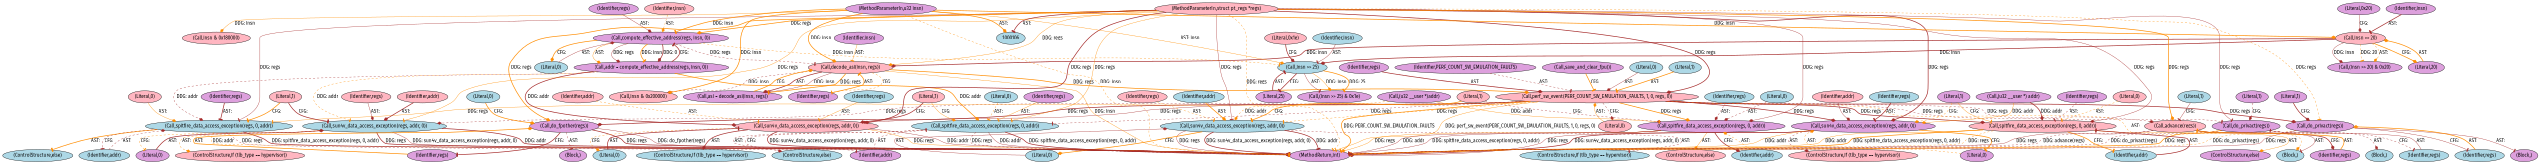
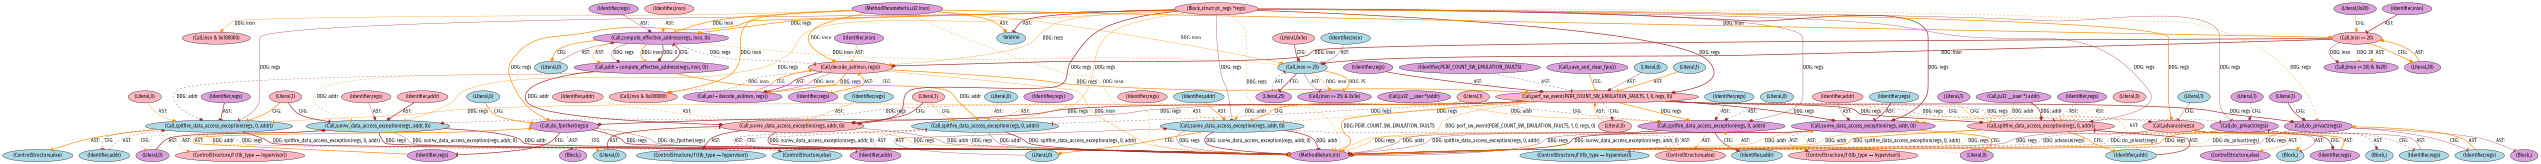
(1216, 9) -> (1216, 9)
(2360, 21) -> (2356, 21)
(1190, 38) -> (1191, 38)
(1275, 80) -> (1275, 80)
